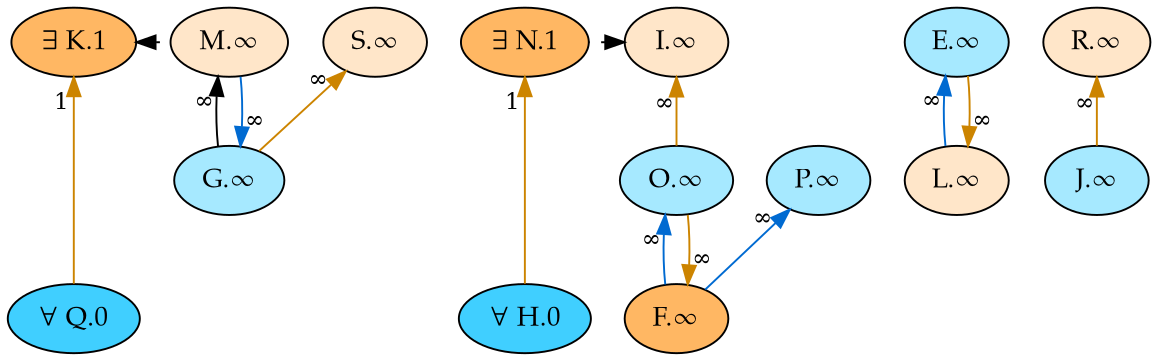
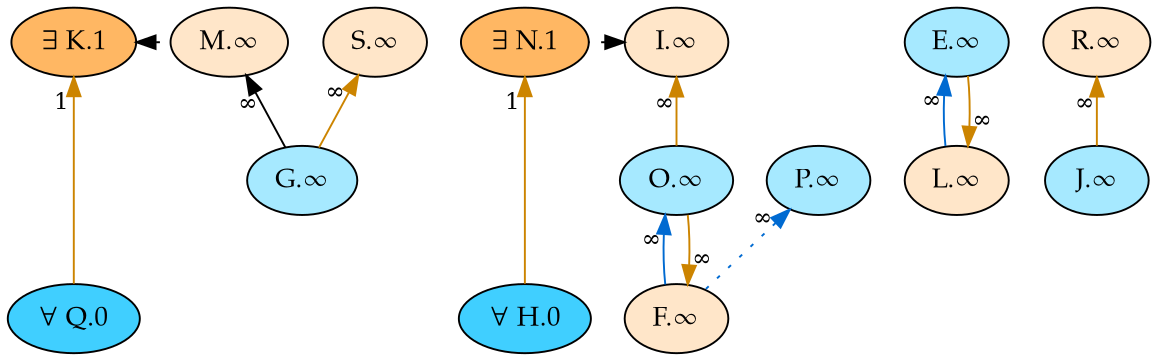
(242, 102) -> none
(740, 256) -> (740, 256)
(677, 319) -> (677, 319)
